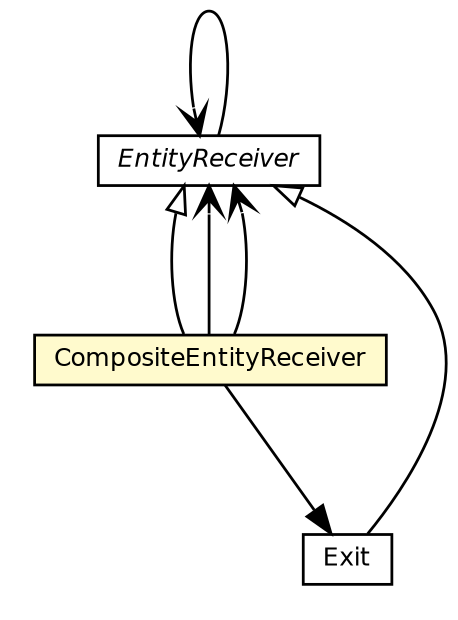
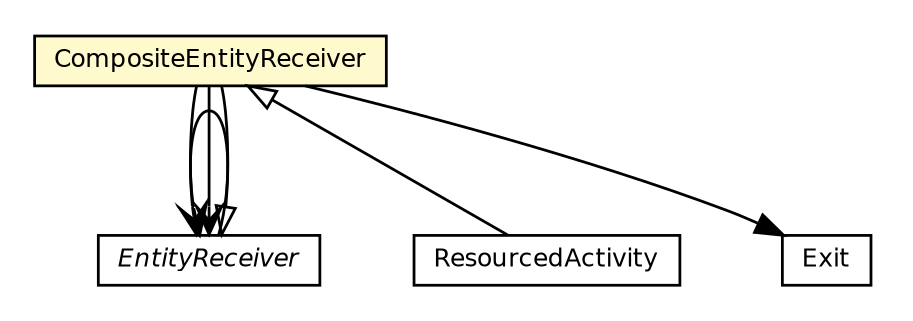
none -> (547, 260)
(444, 343) -> none
